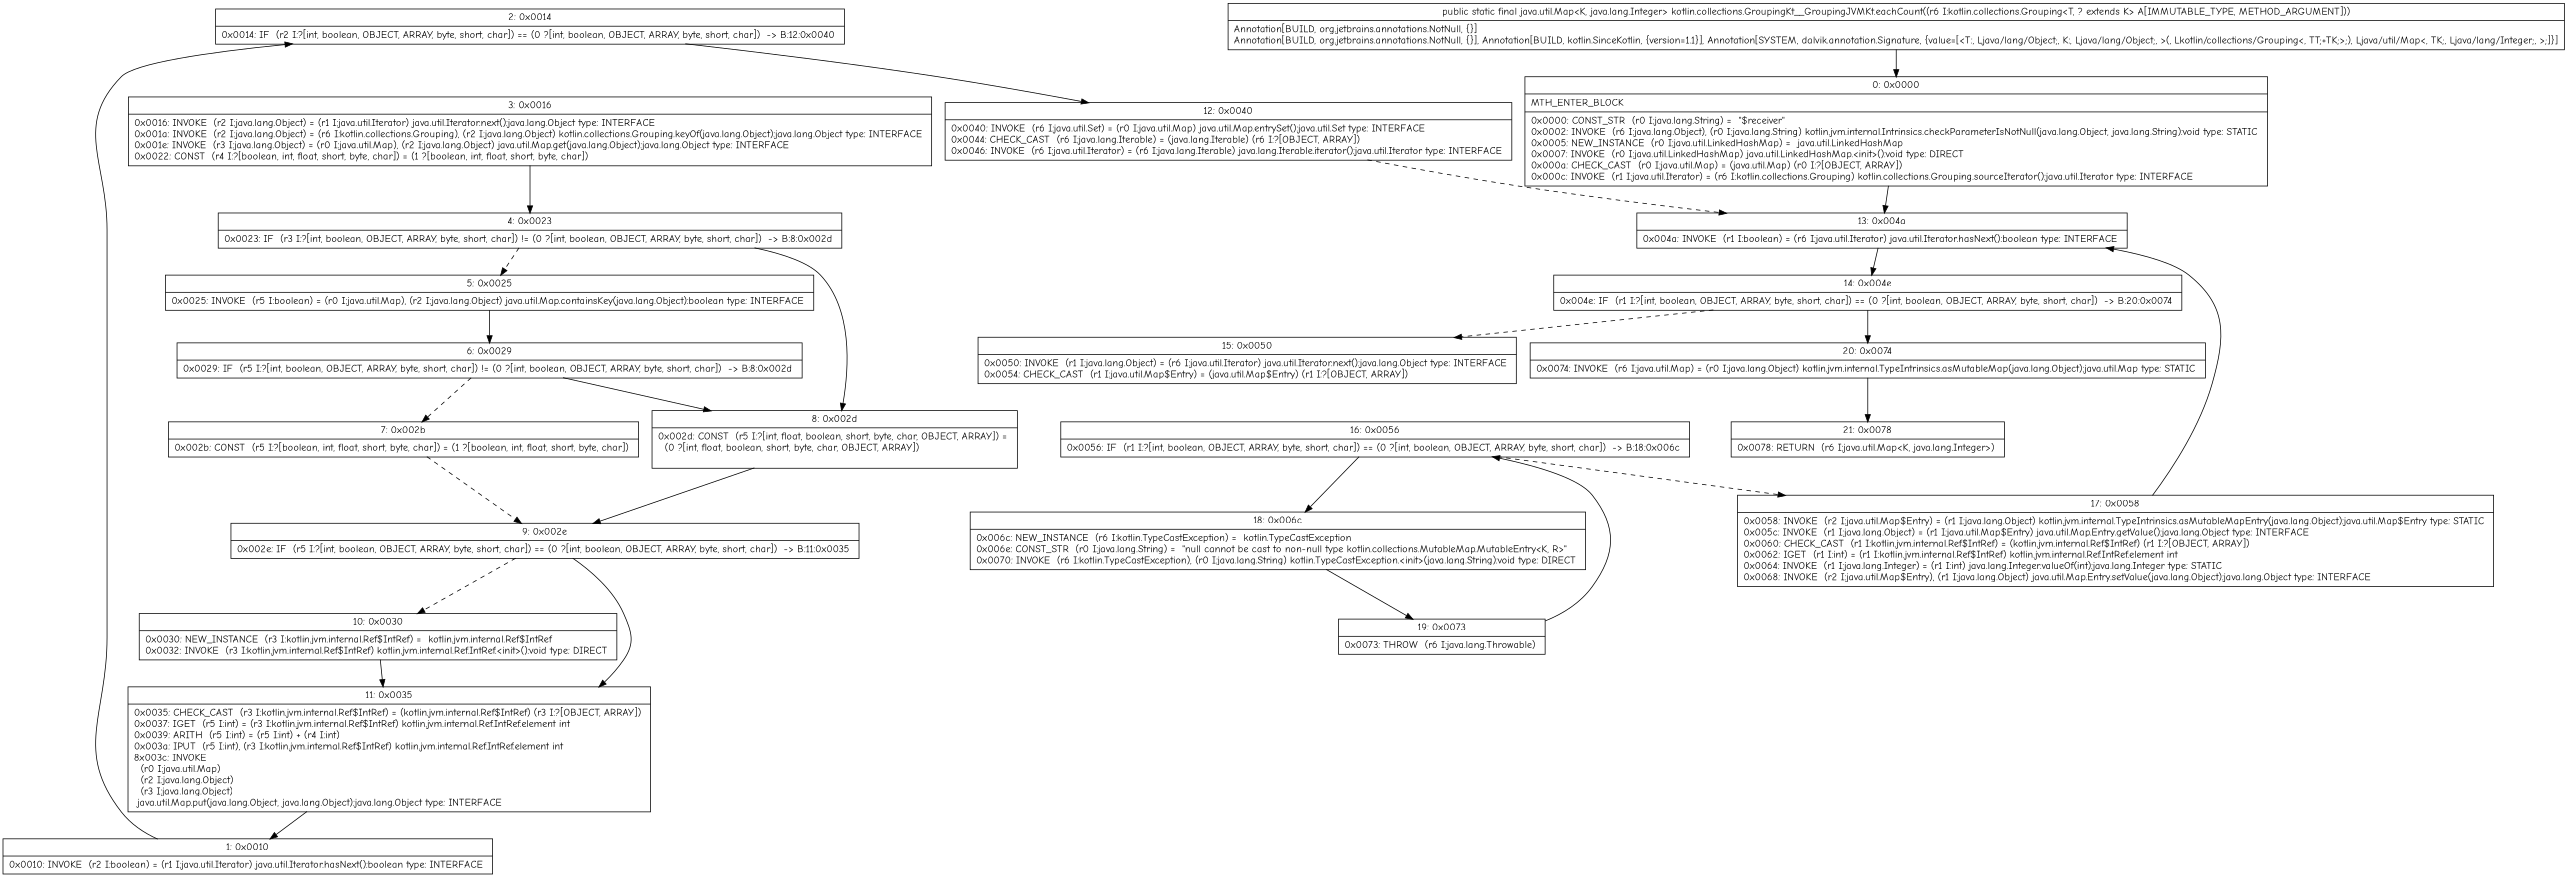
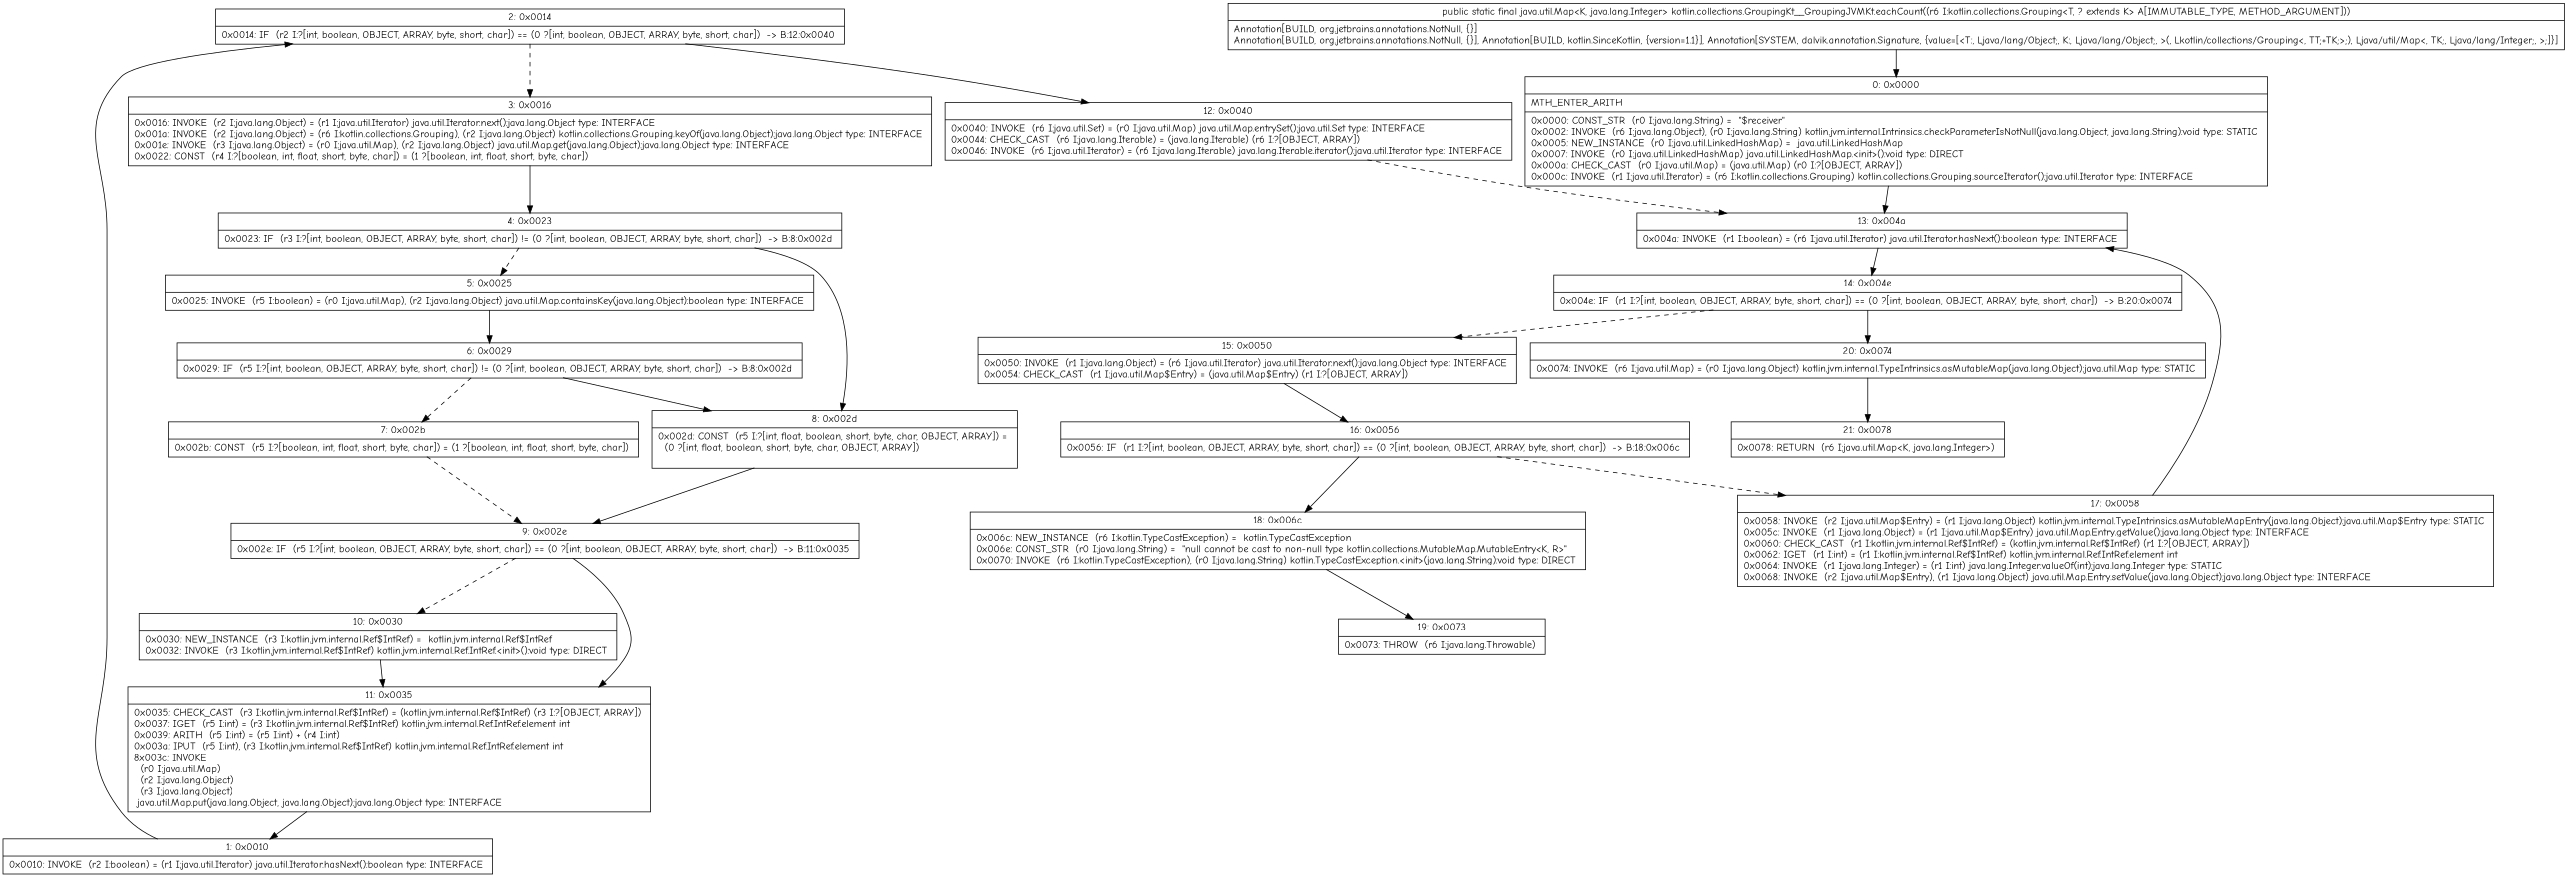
none -> (530, 67)
(1577, 103) -> (1577, 103)
(1607, 520) -> (1313, 401)
